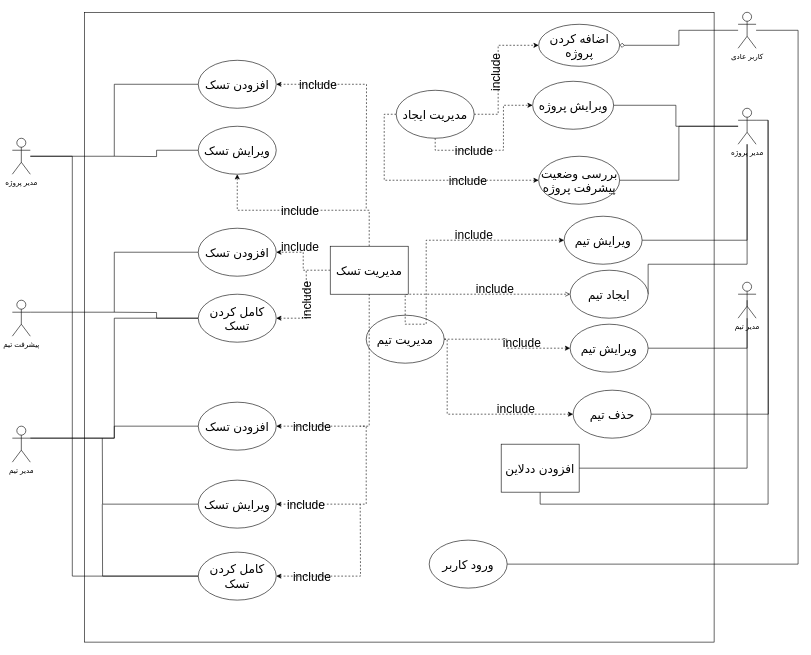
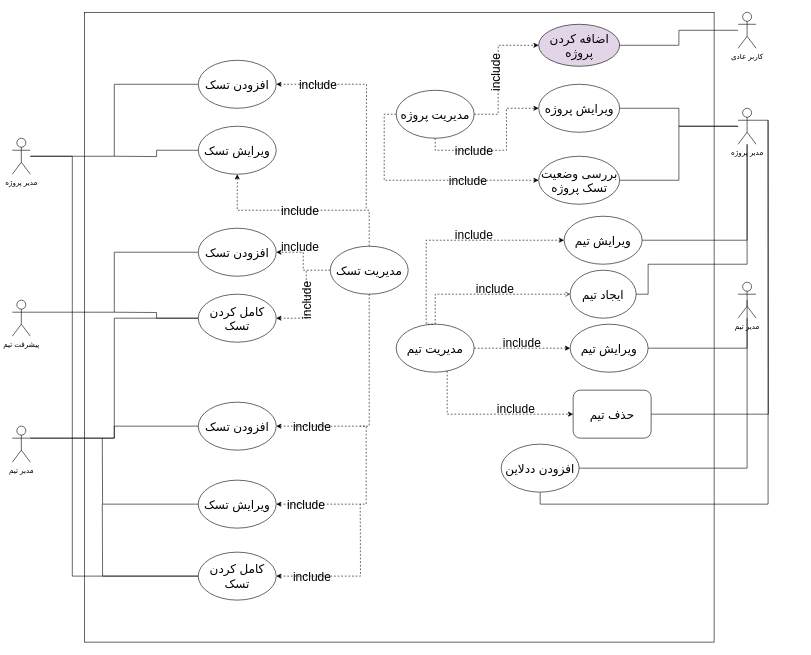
(579, 45) -> (579, 45)
(625, 45) -> (623, 45)
(573, 105) -> (579, 108)
(435, 114) -> (435, 114)
(580, 180) -> (580, 180)
(369, 270) -> (369, 270)
(609, 294) -> (603, 294)
(405, 339) -> (435, 348)
(612, 414) -> (612, 414)
(798, 422) -> none
(540, 468) -> (540, 468)
(468, 564) -> none
